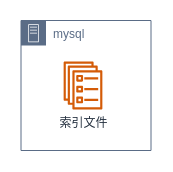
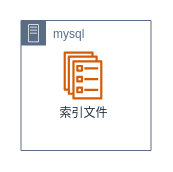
(83, 86) -> (83, 76)
